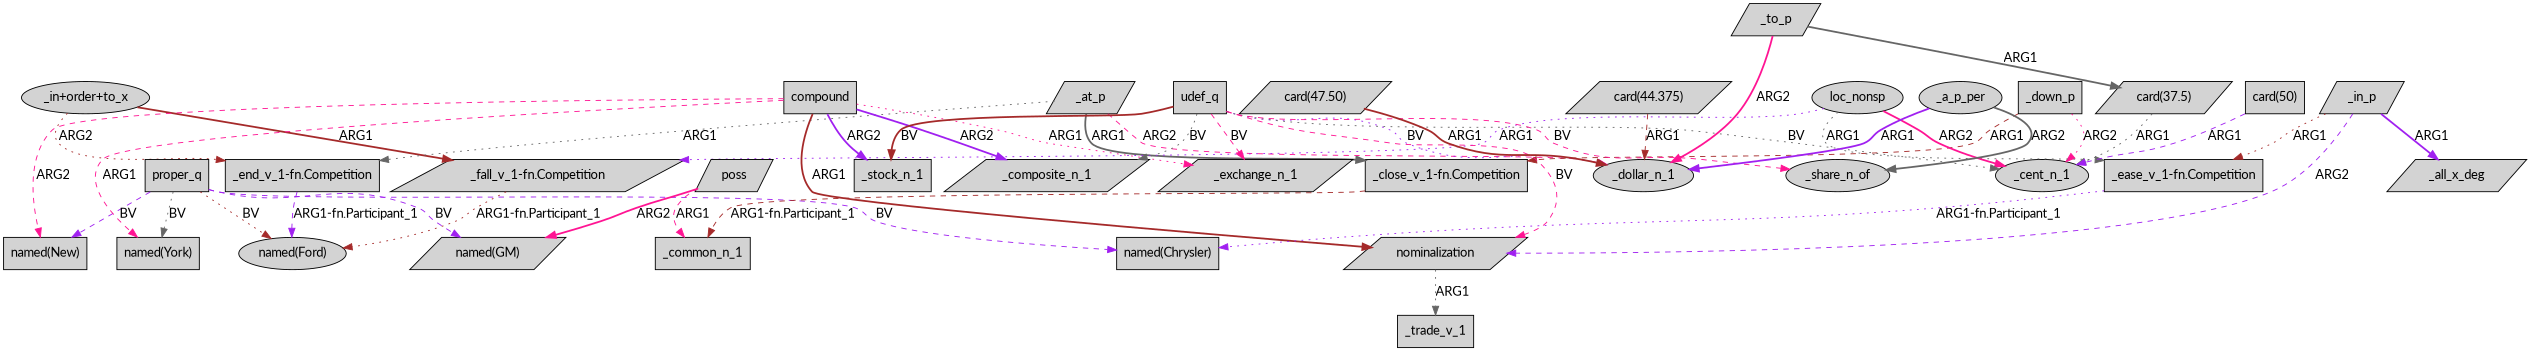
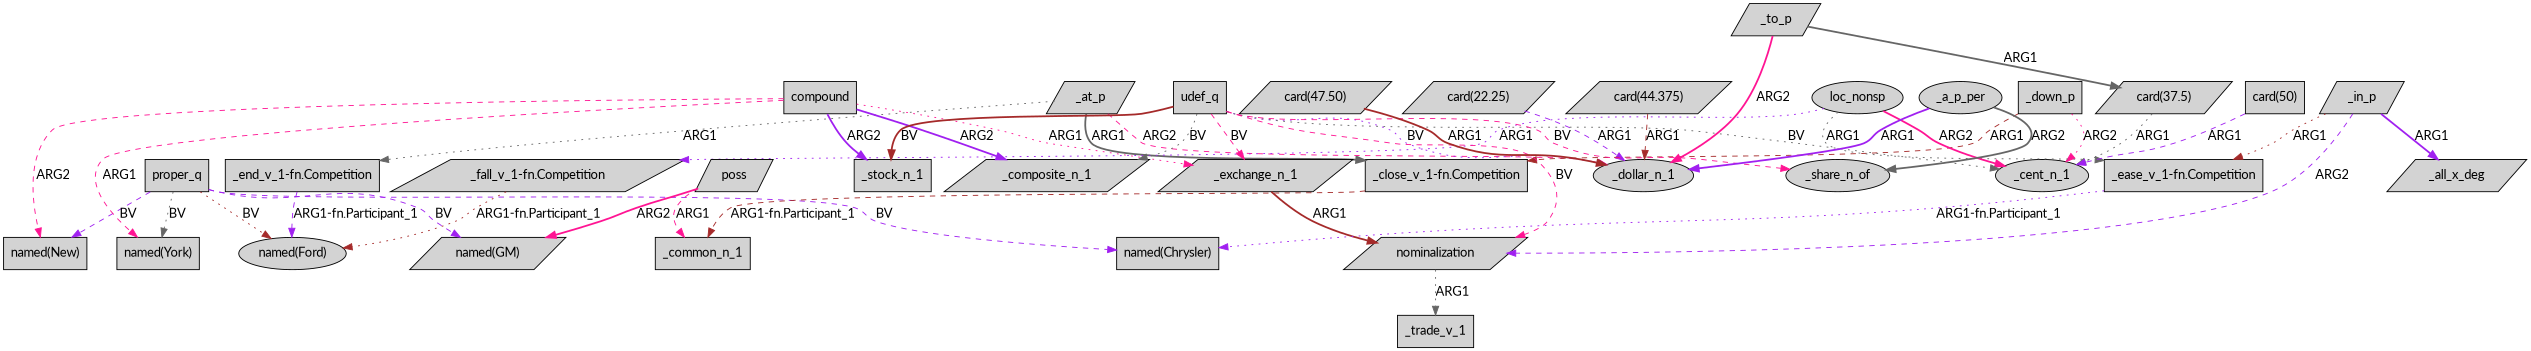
(86, 98) -> none
none -> (1479, 98)
(1046, 220) -> (1316, 223)
